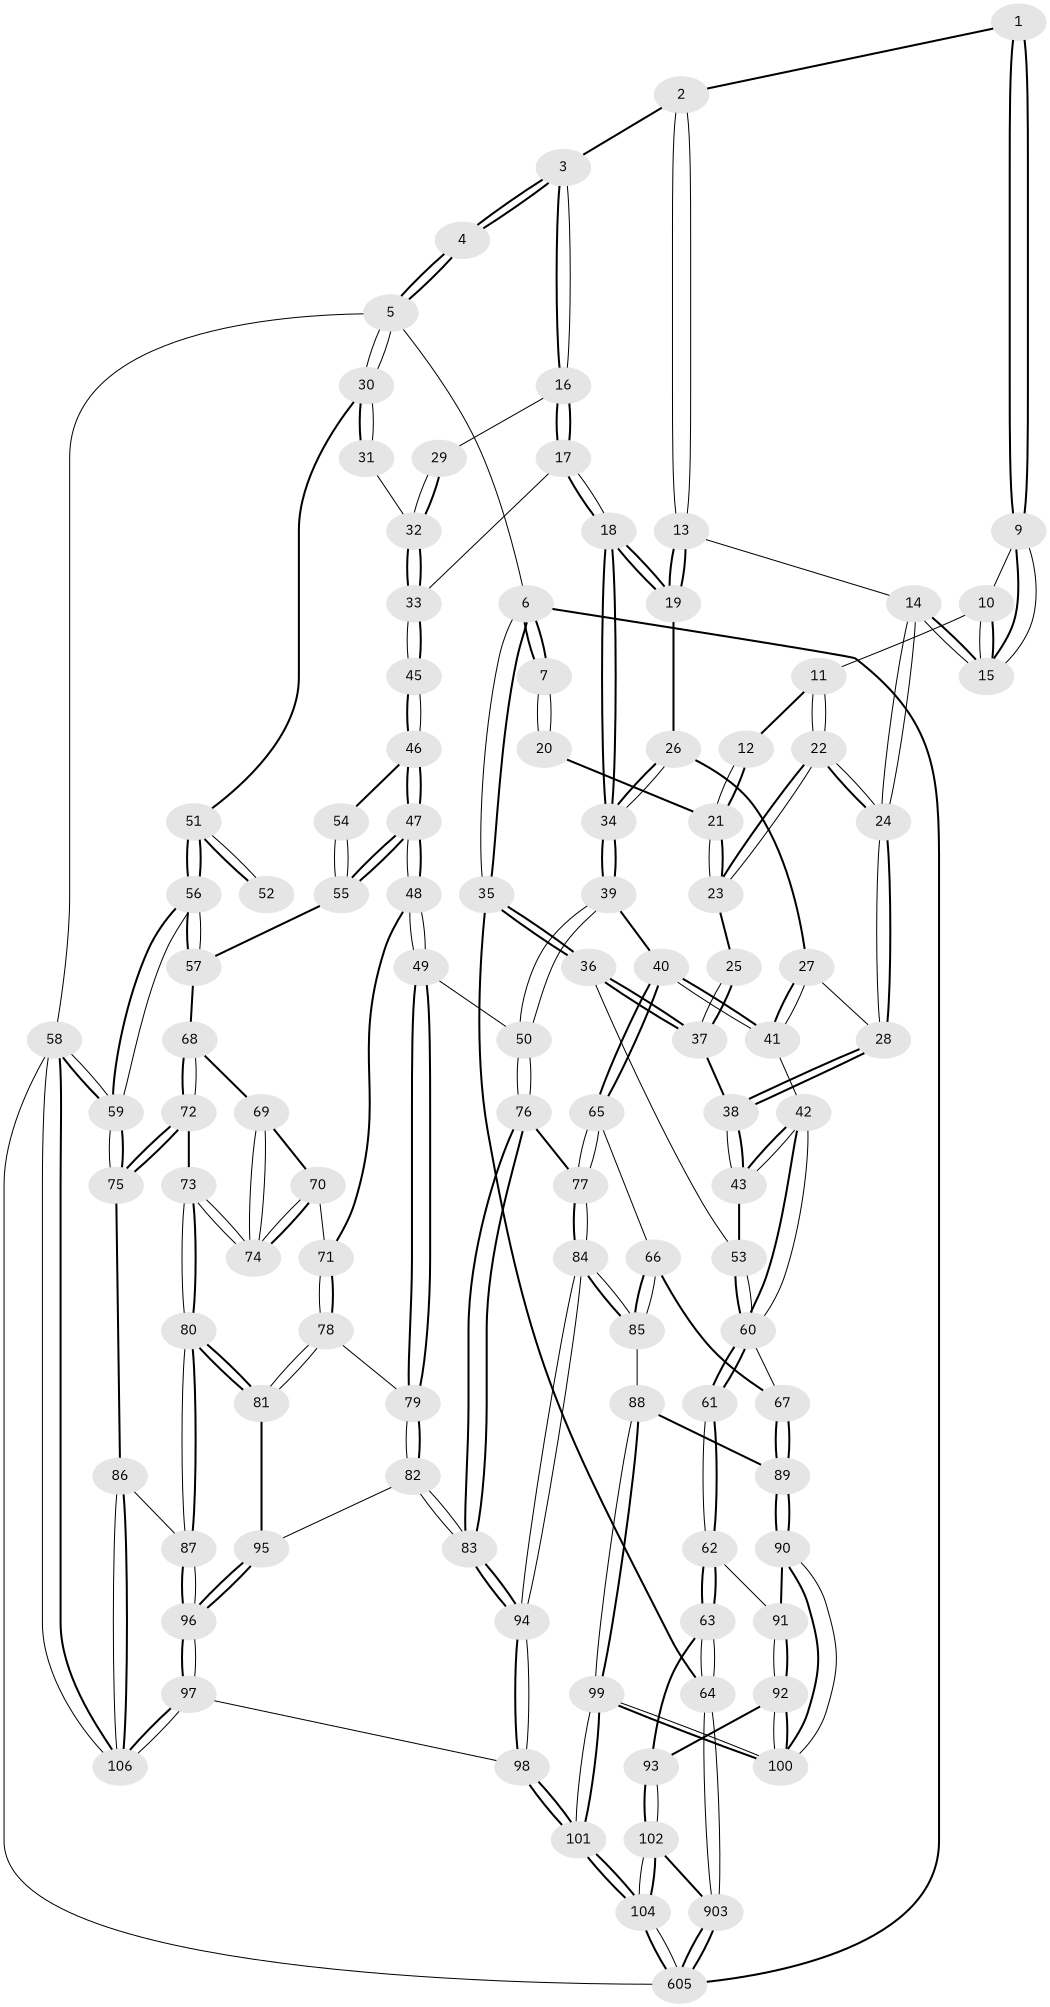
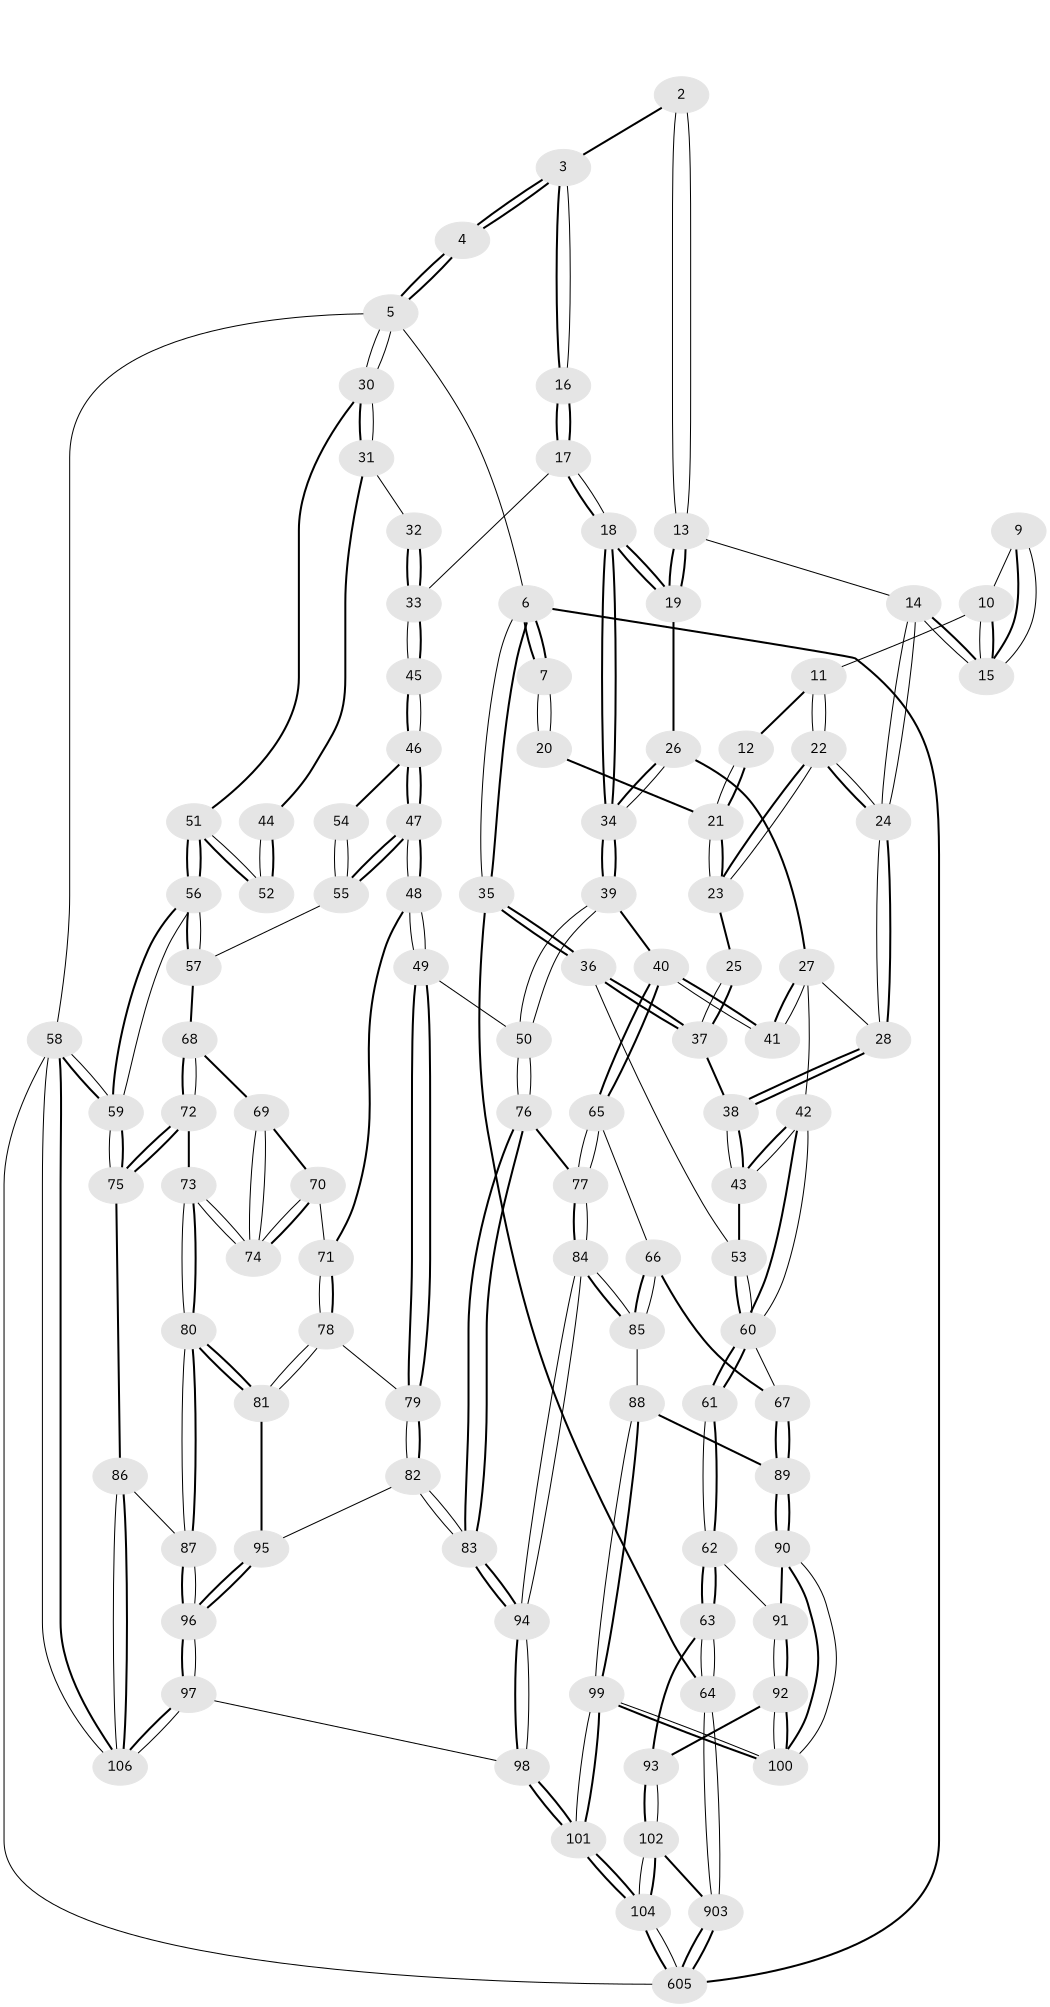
(1019, 22) -> none
(439, 458) -> none
none -> (267, 822)
(268, 931) -> (268, 931)
(787, 1074) -> (809, 1040)
